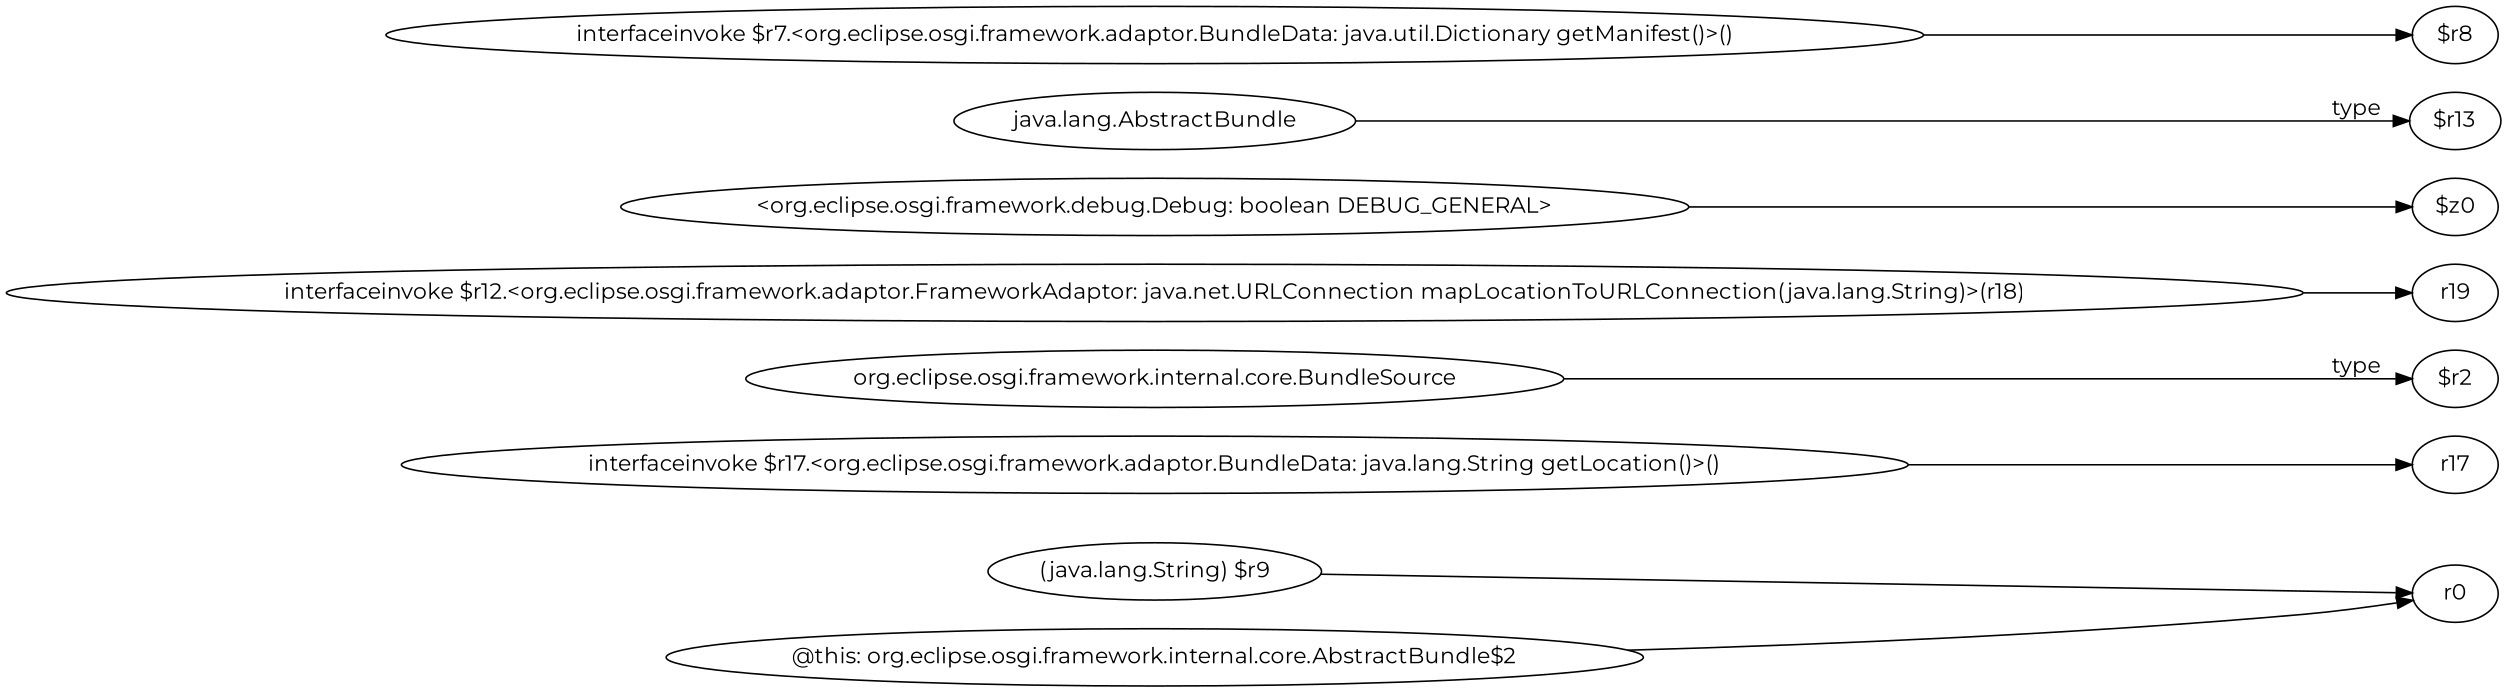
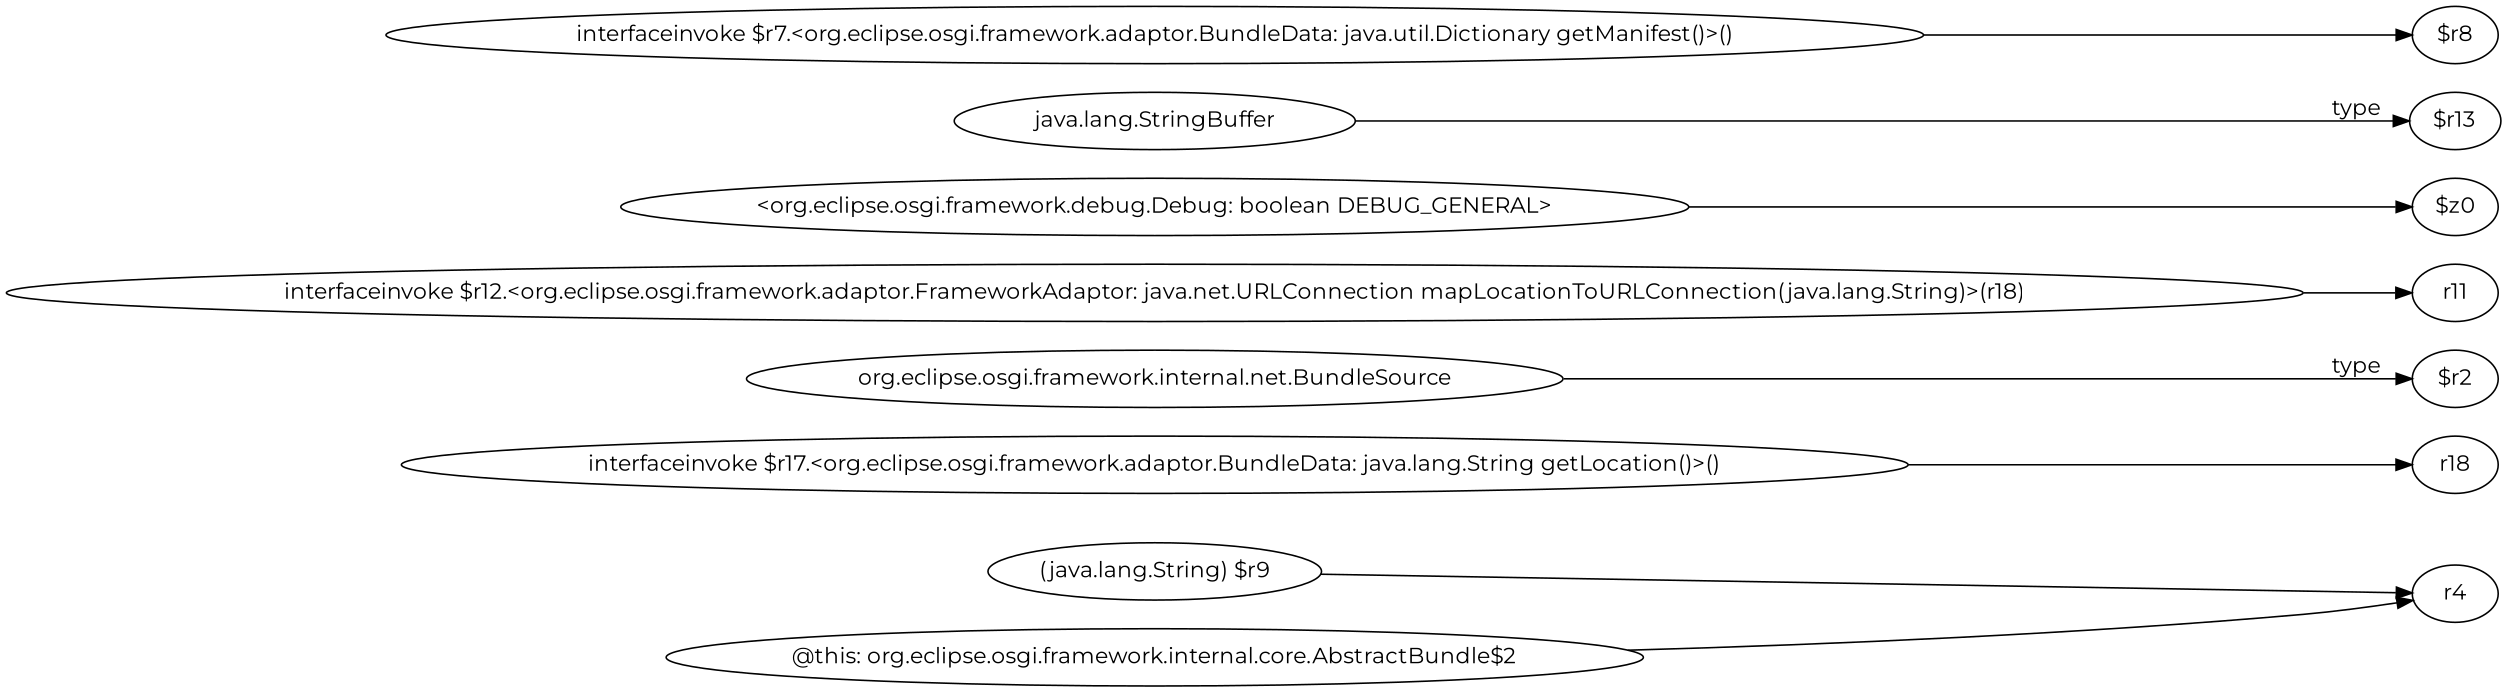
(1155, 121) -> (1155, 121)
(2455, 293) -> (2455, 293)
(1155, 379) -> (1155, 379)
(2455, 465) -> (2455, 465)
(2455, 594) -> (2455, 594)
